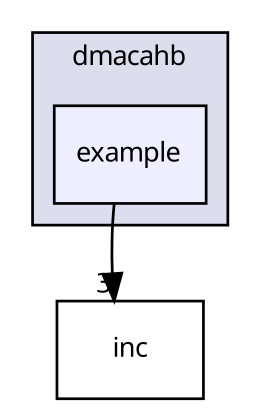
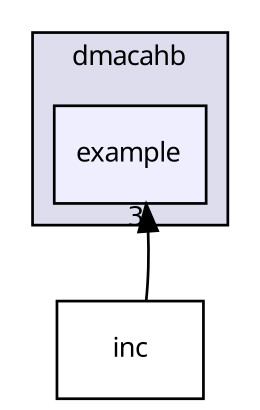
(112, 242) -> (148, 266)
